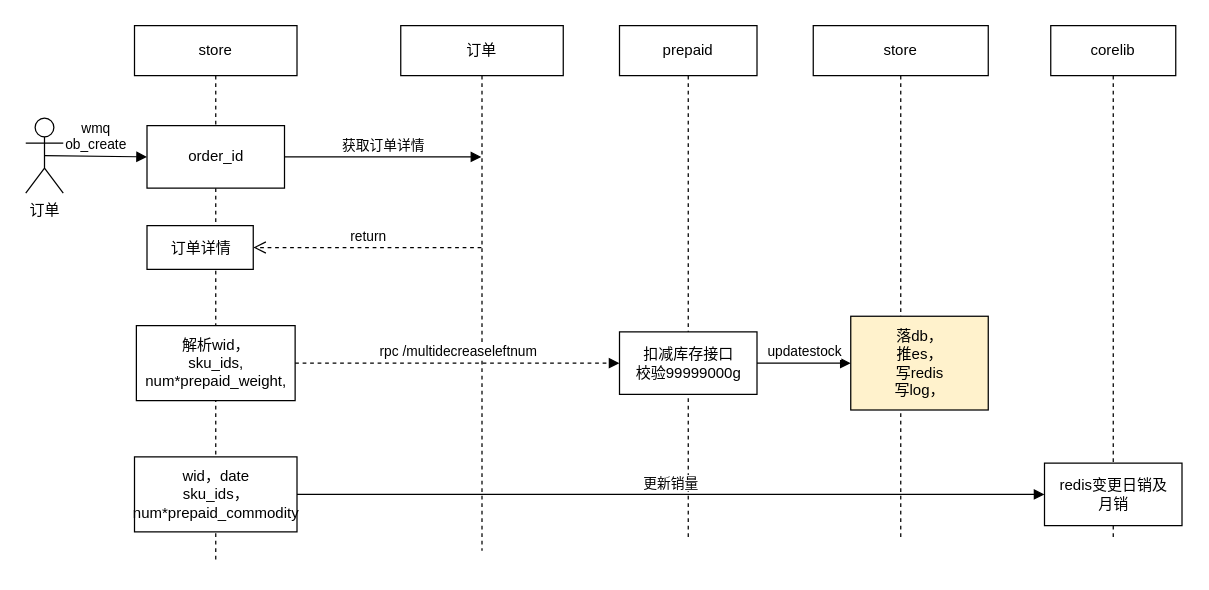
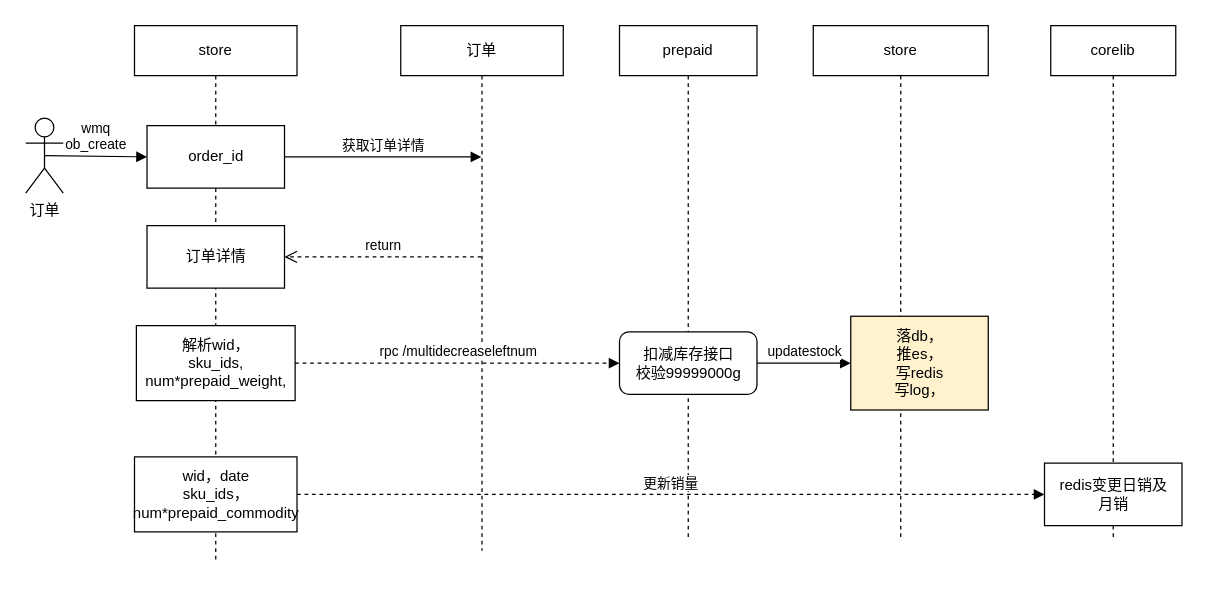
(200, 248) -> (216, 257)
(688, 363) -> (688, 363)
(666, 494) -> (666, 494)
